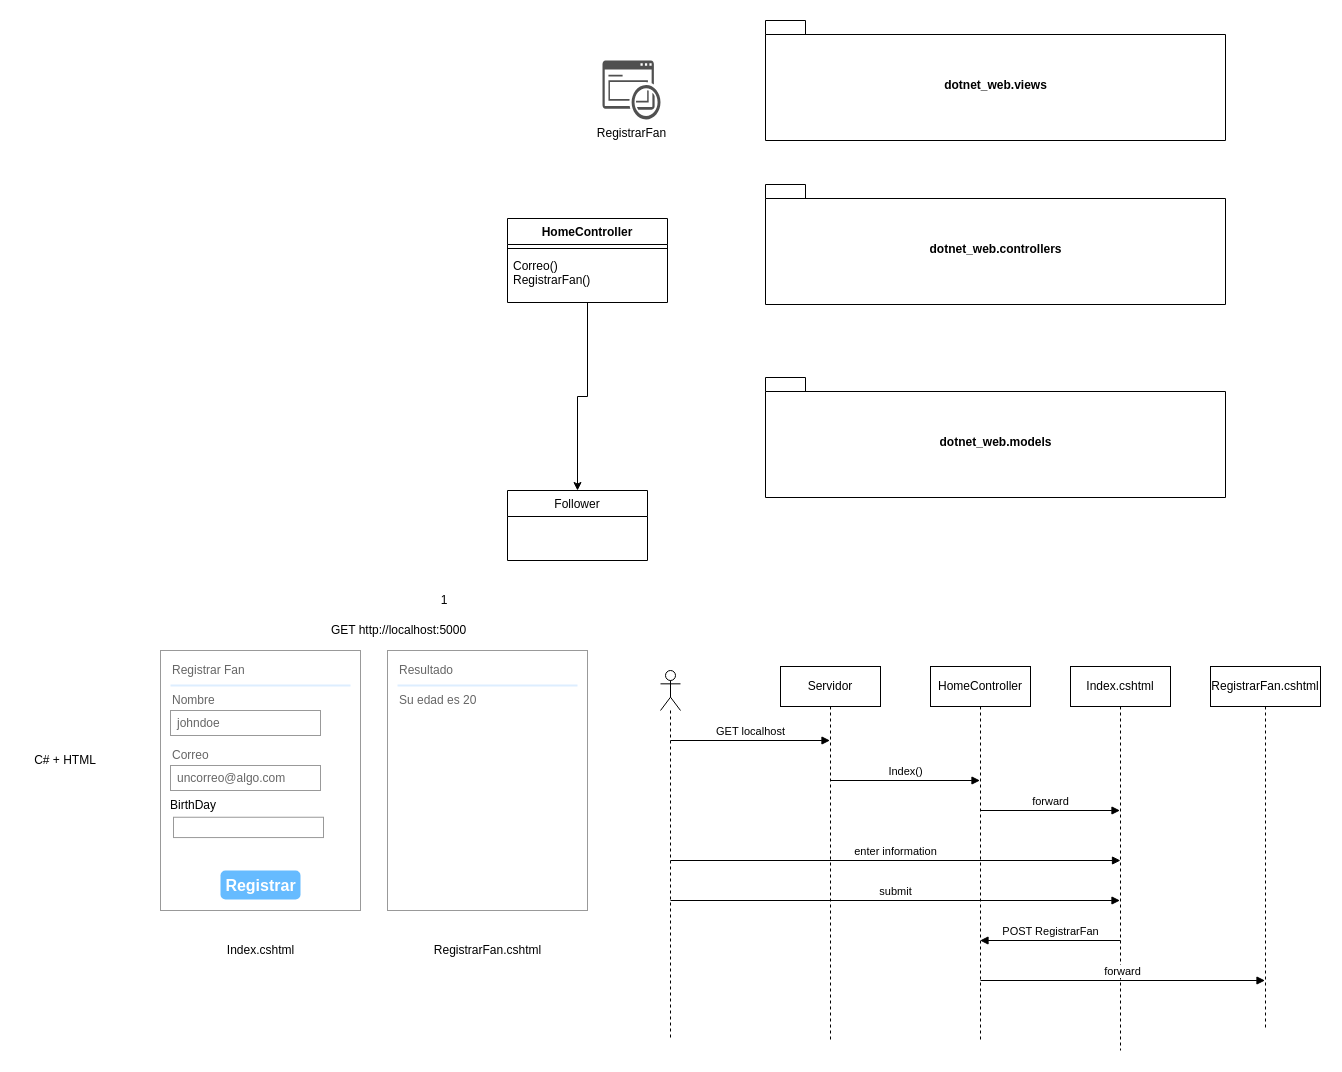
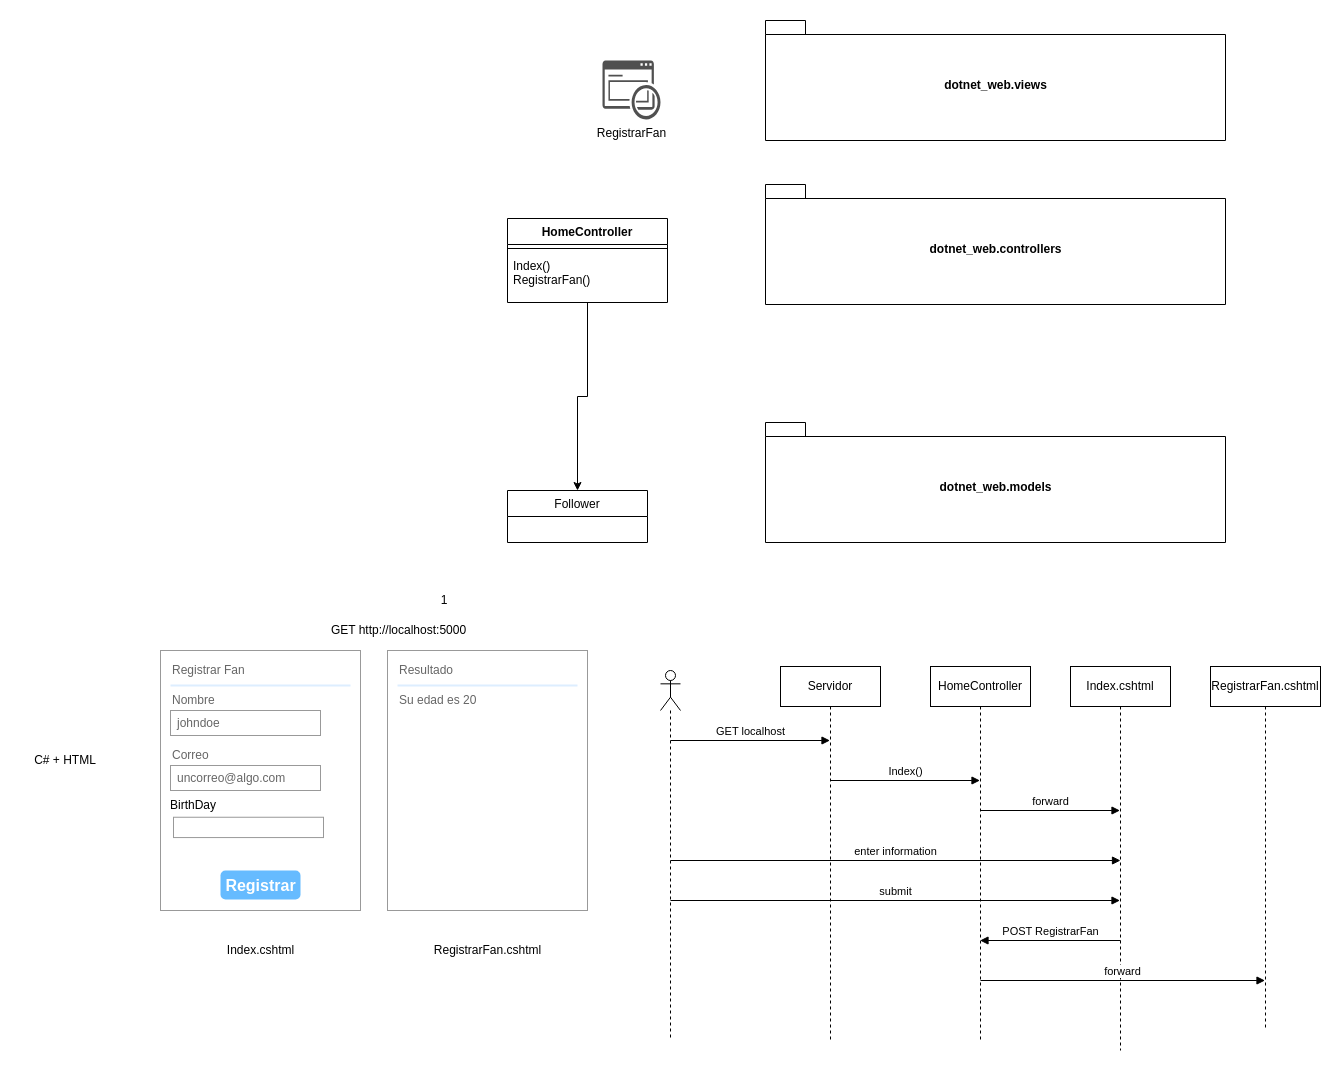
(540, 266) -> (537, 266)
(996, 438) -> (996, 483)
(578, 526) -> (578, 517)
